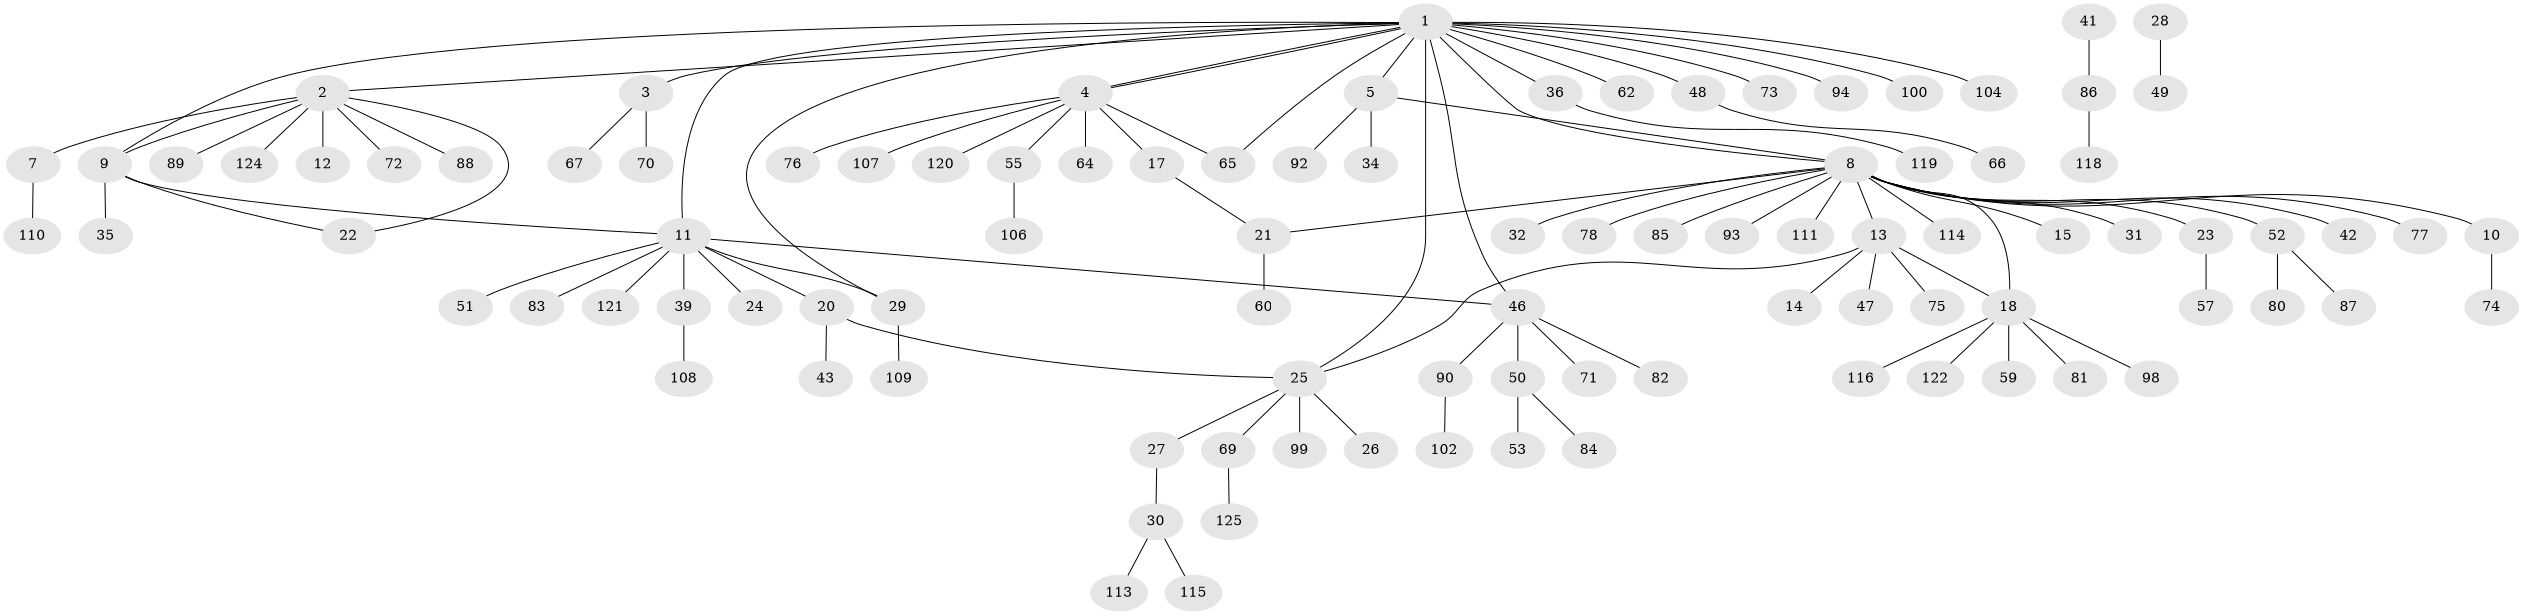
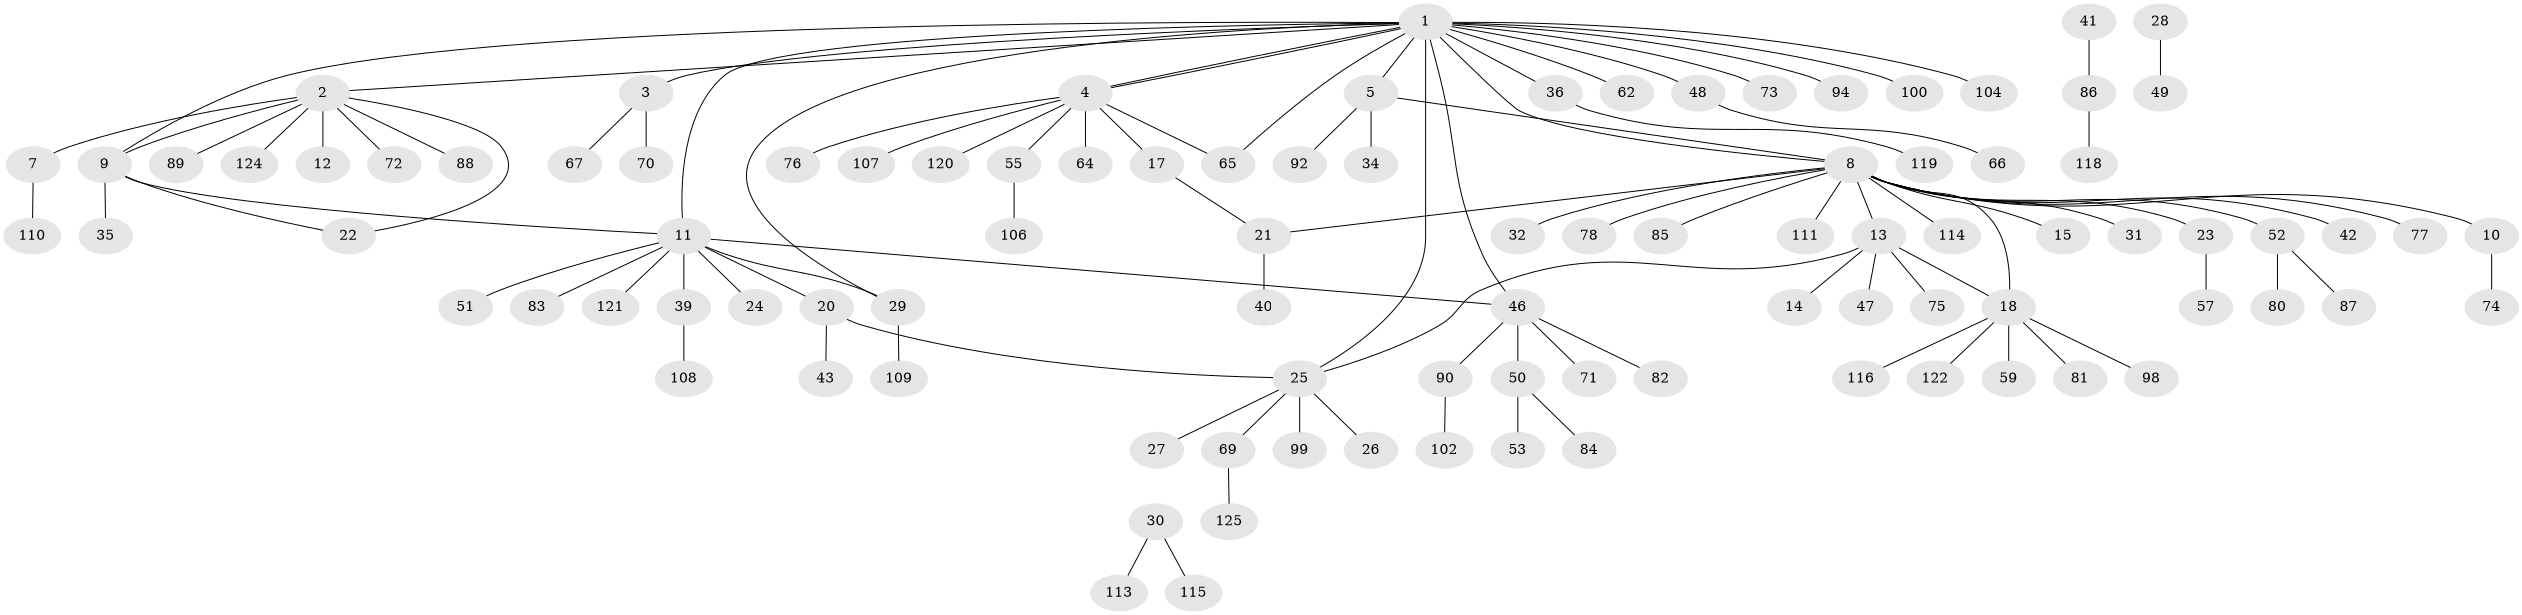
(1732, 236) -> none
(1264, 307) -> (1264, 307)
(1156, 486) -> none
